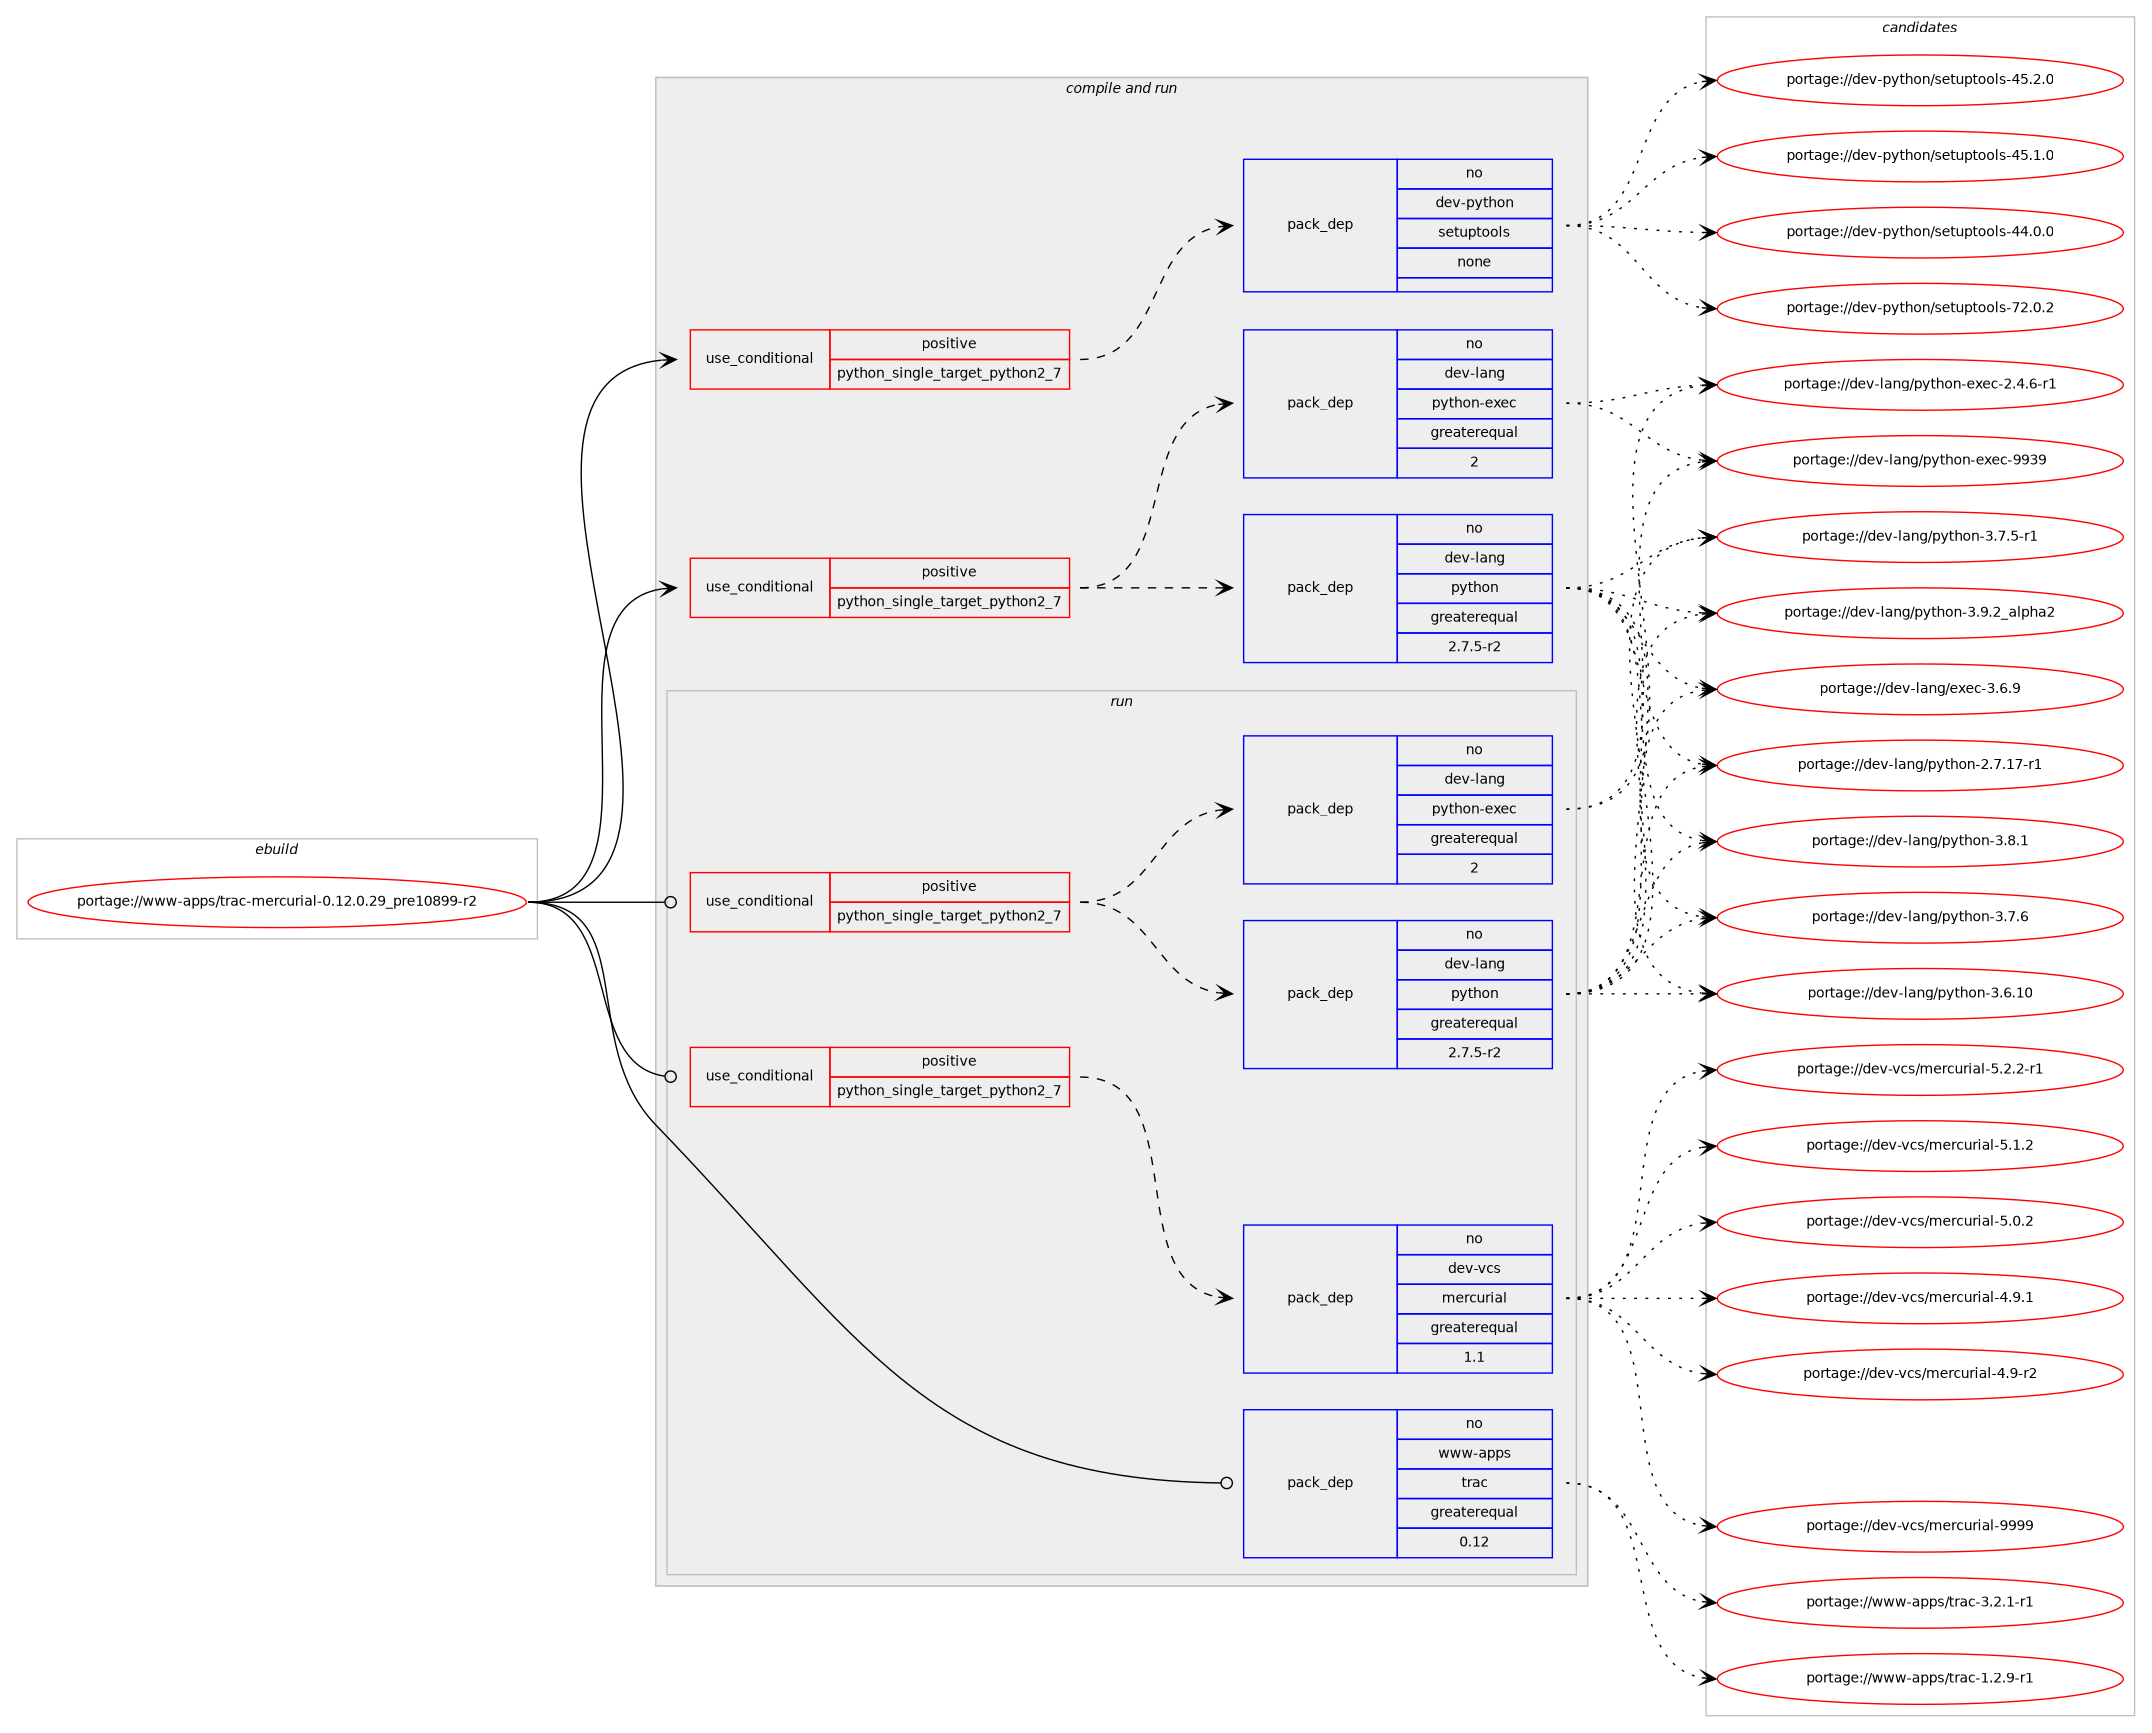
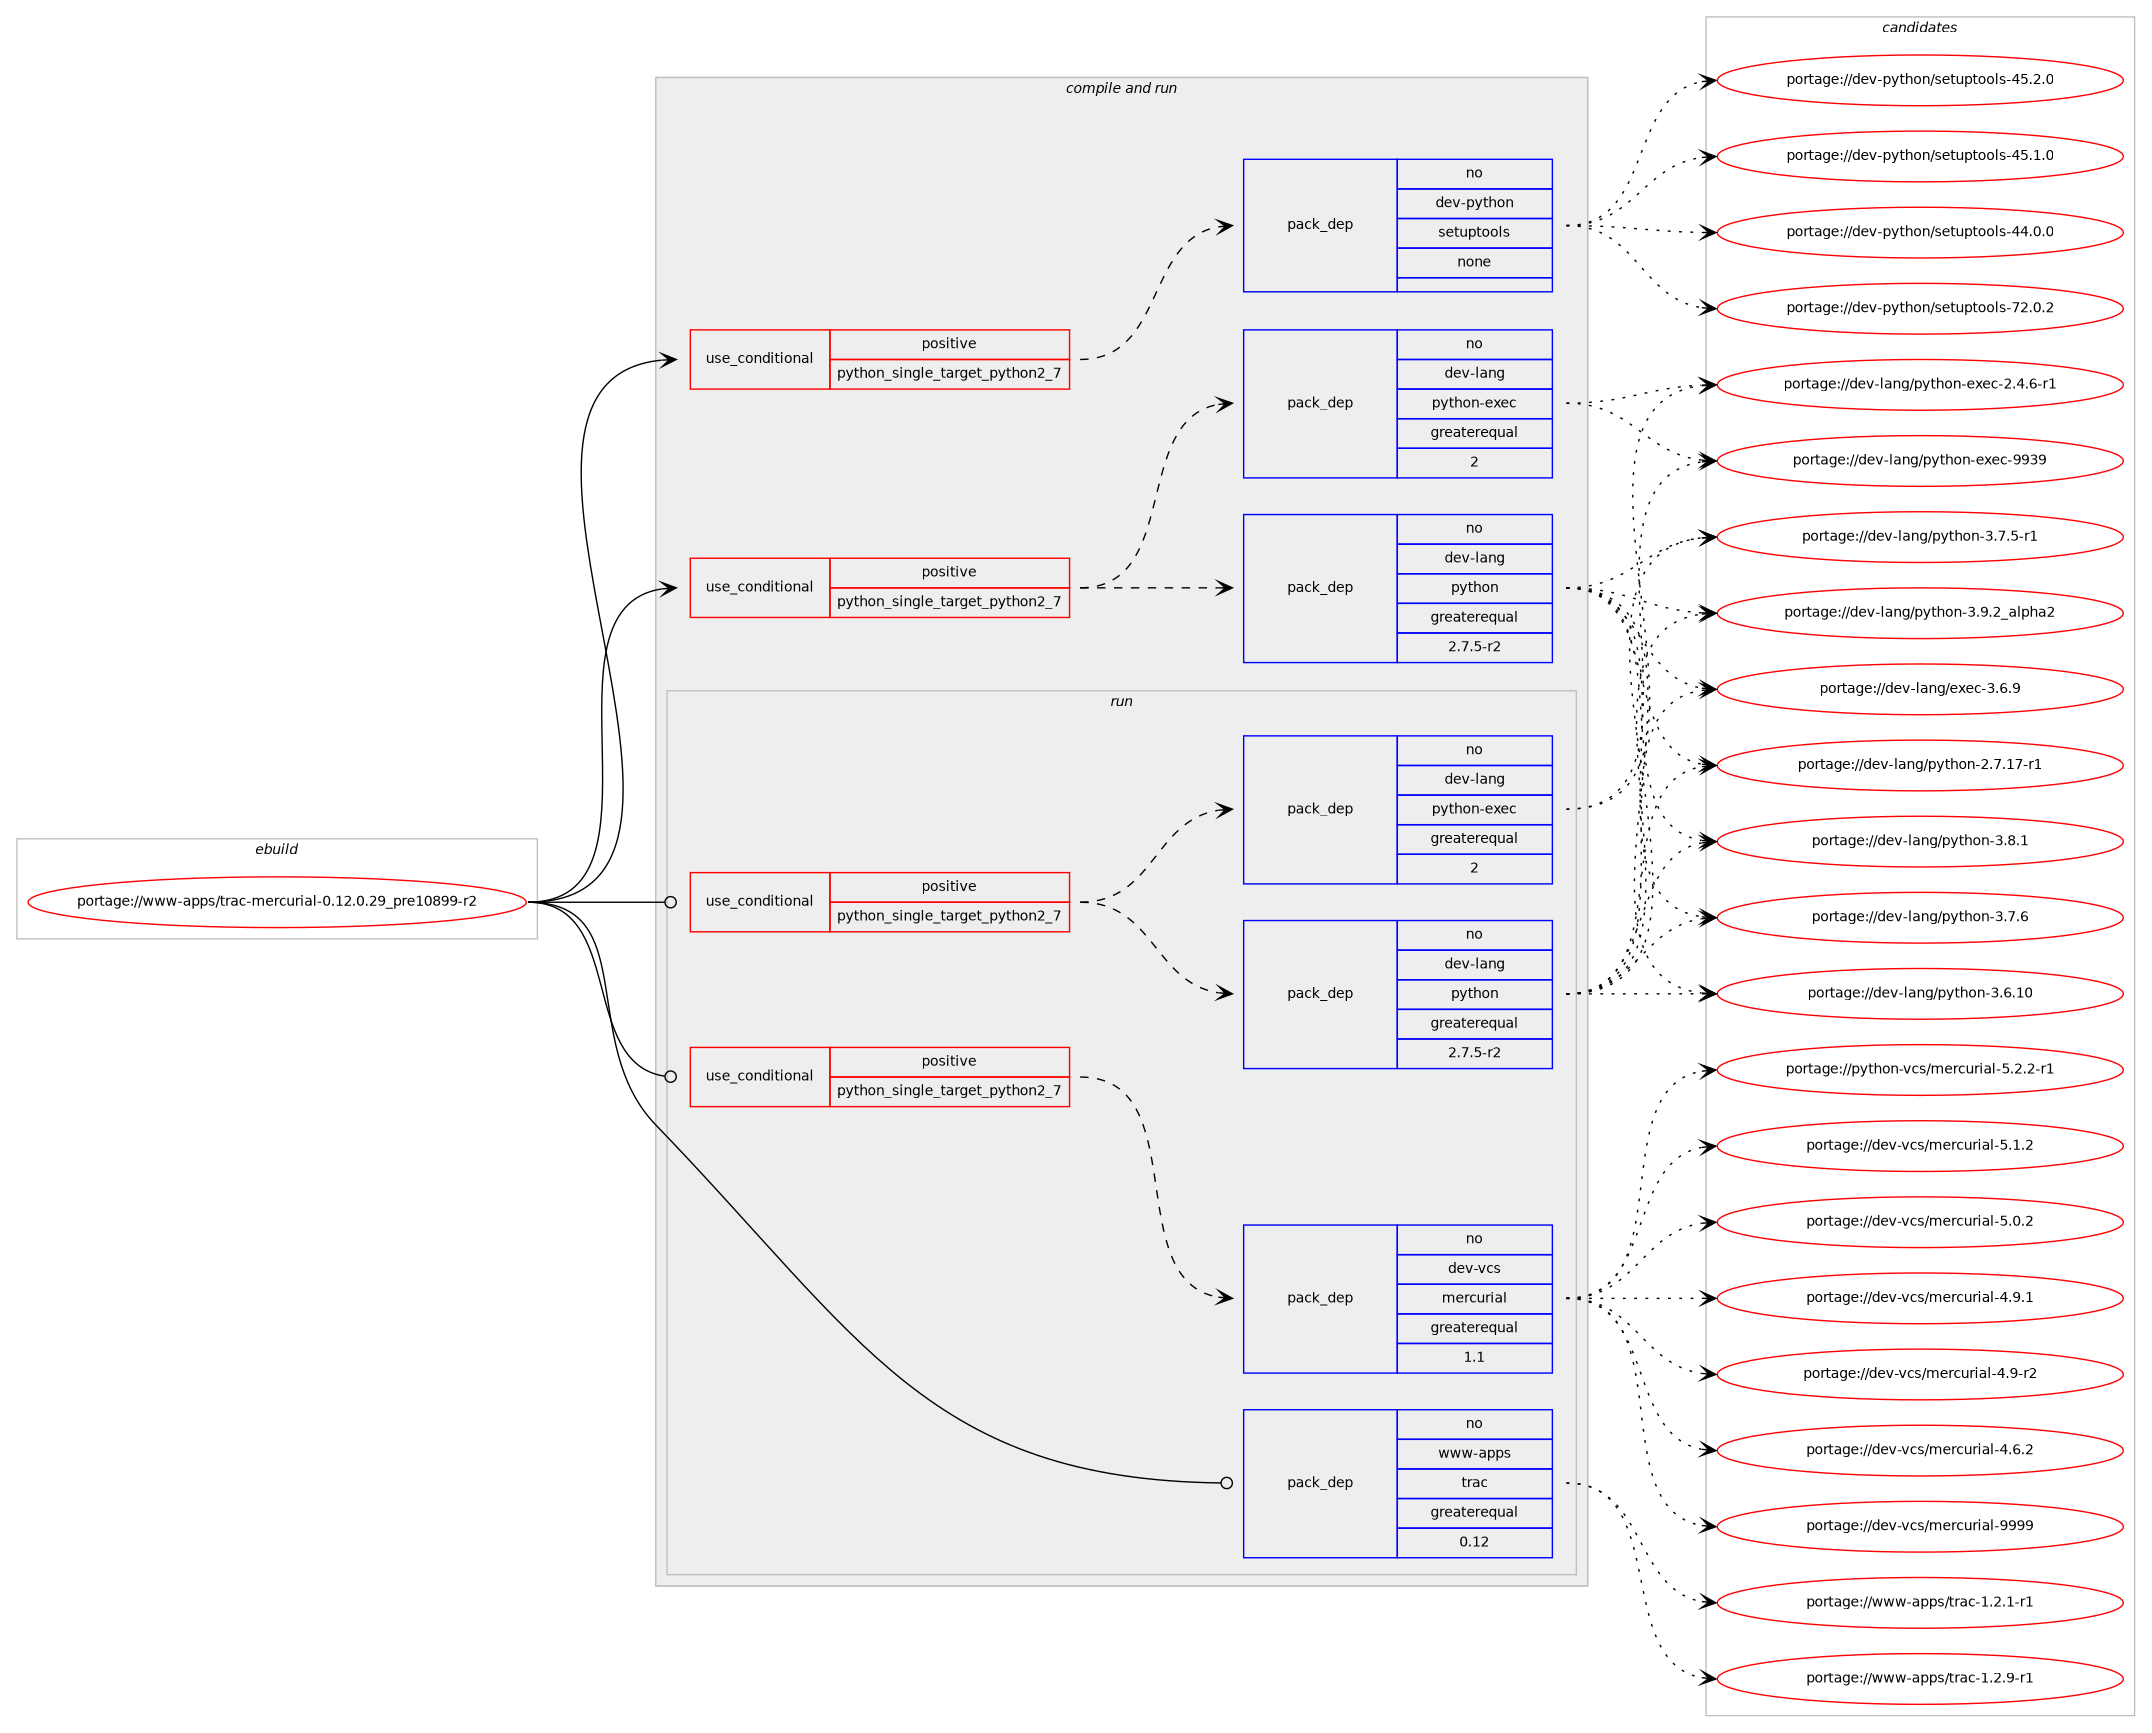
(1920, 1070) -> (1920, 1070)
none -> (1920, 1451)
(1920, 1603) -> (1920, 1603)
